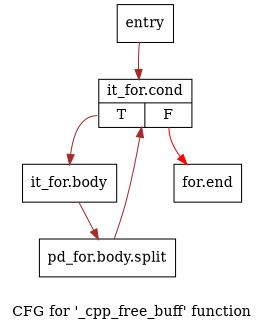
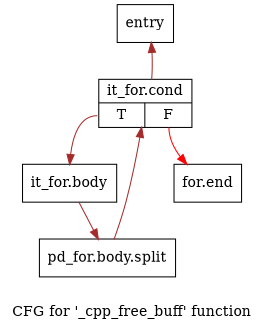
(139, 56) -> (152, 66)
